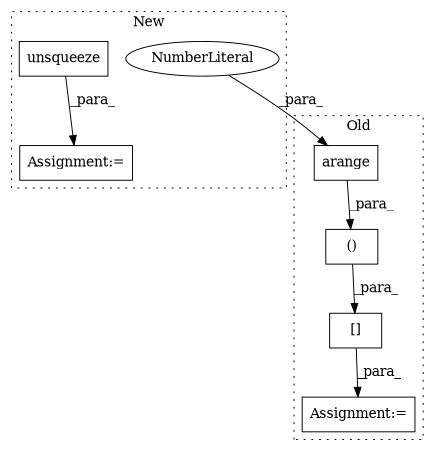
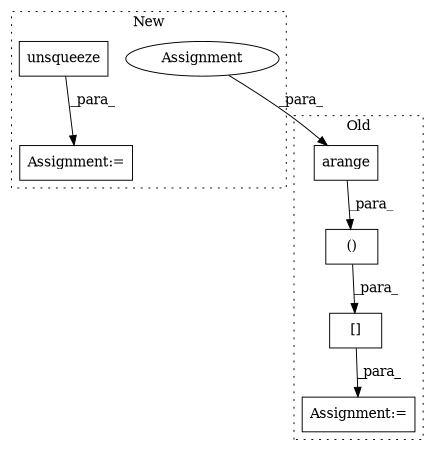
(202, 59) -> (202, 59)
